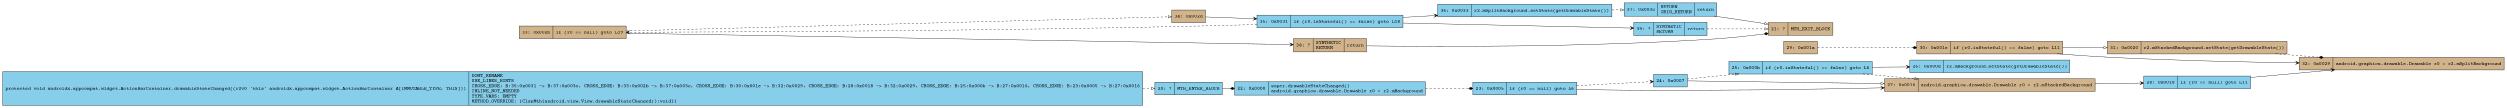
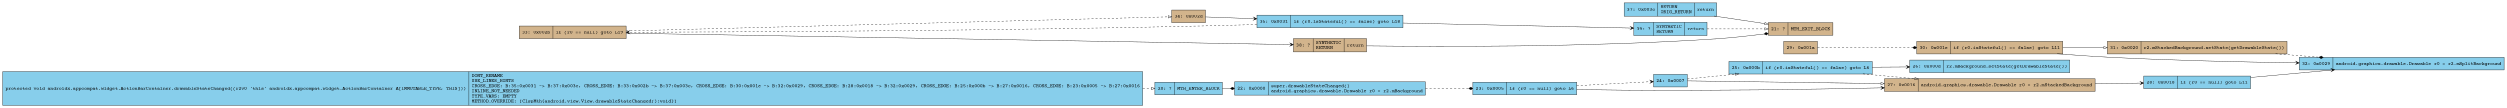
(1525, 11) -> none
(2402, 64) -> (2402, 64)
